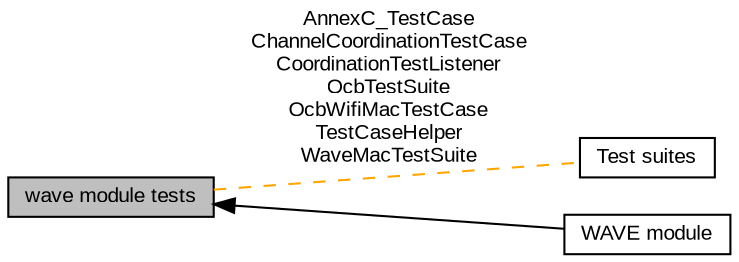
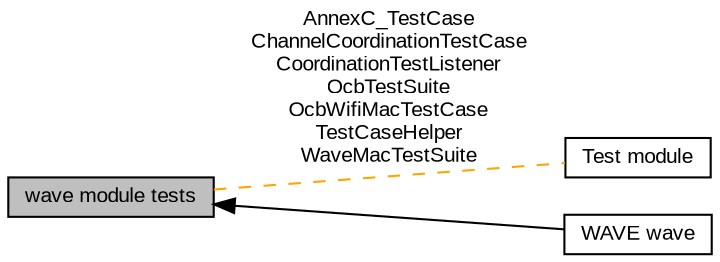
(647, 158) -> (638, 158)
(647, 234) -> (638, 234)
